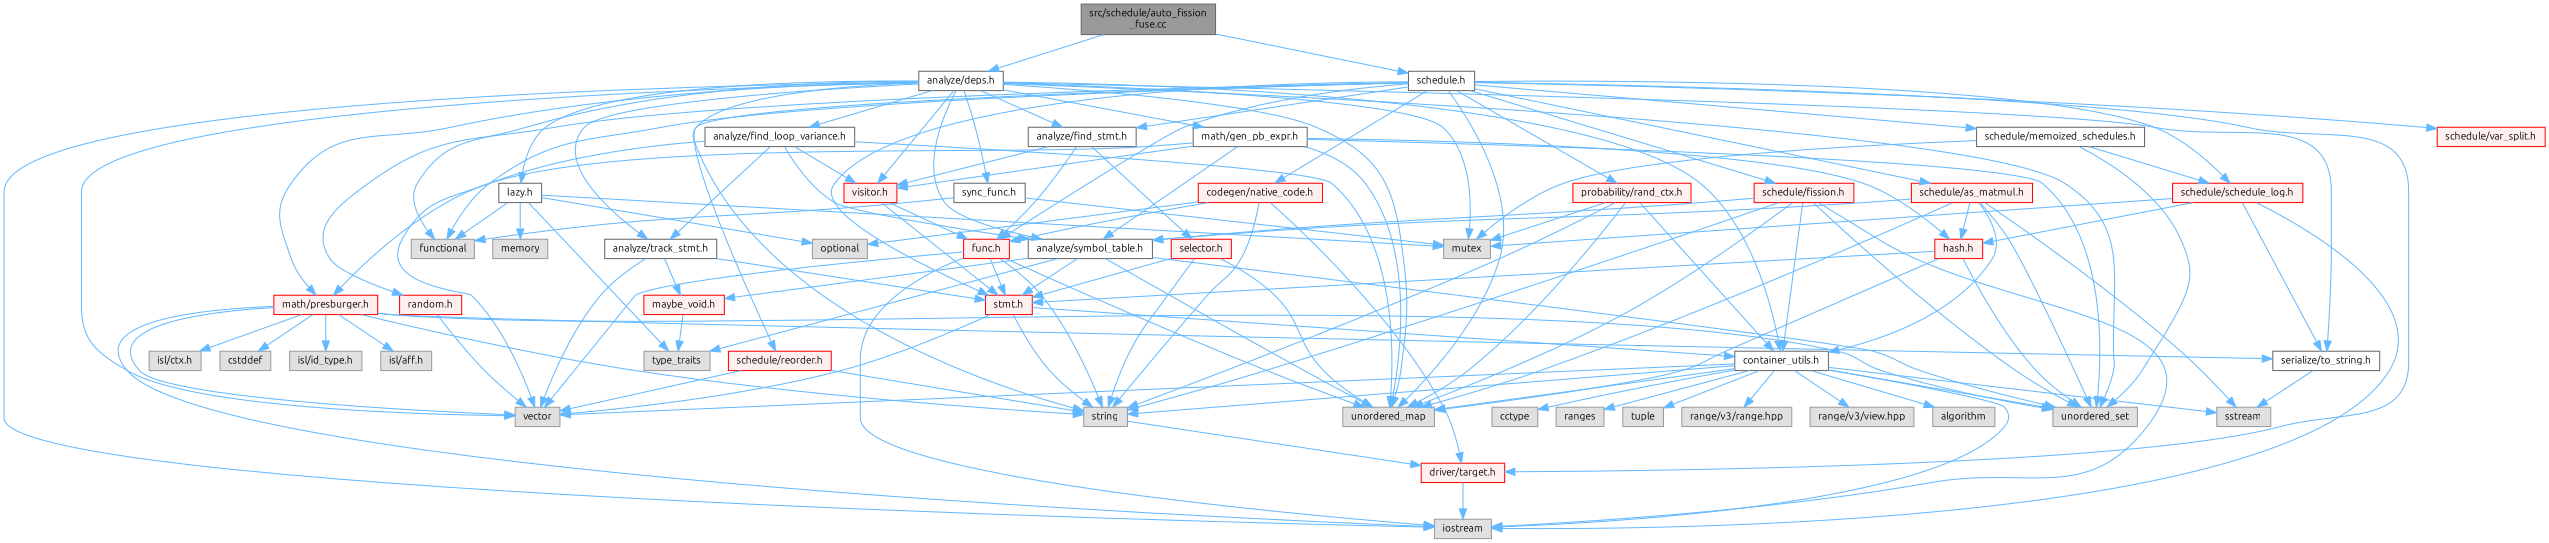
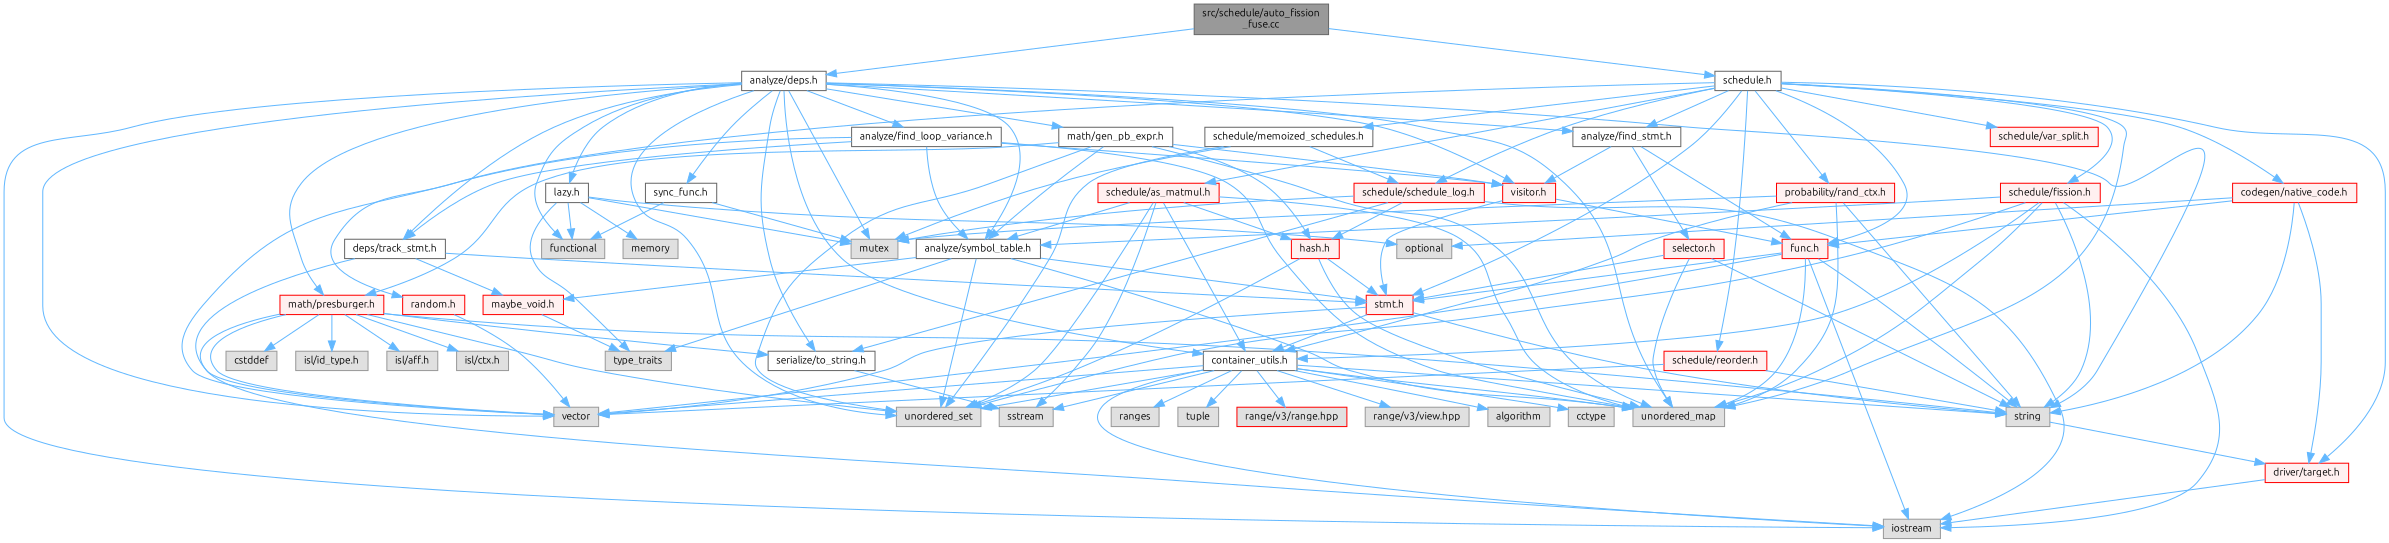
(690, 123) -> none
(661, 249) -> (395, 249)
(1737, 417) -> (1292, 417)
